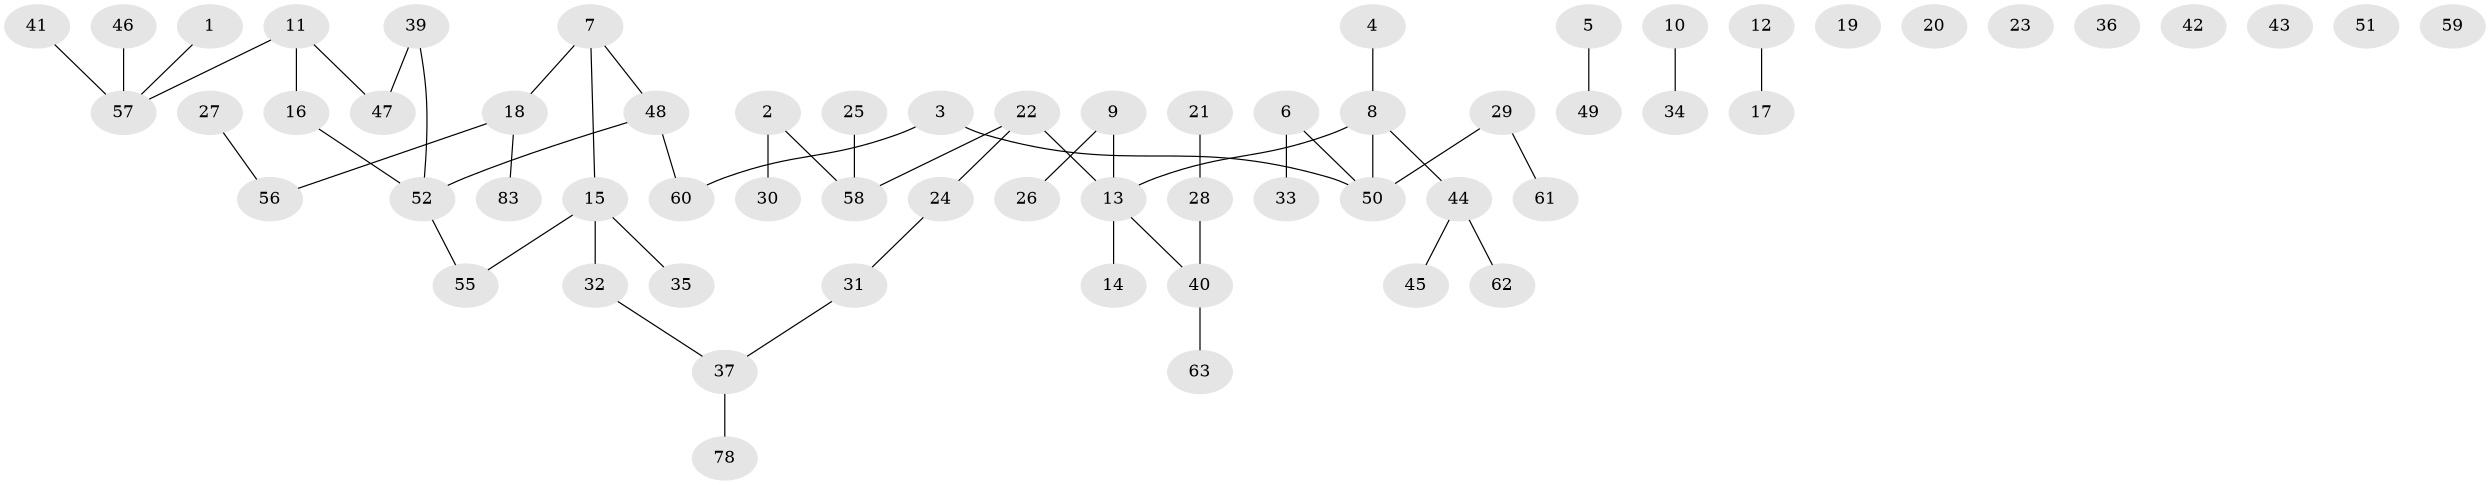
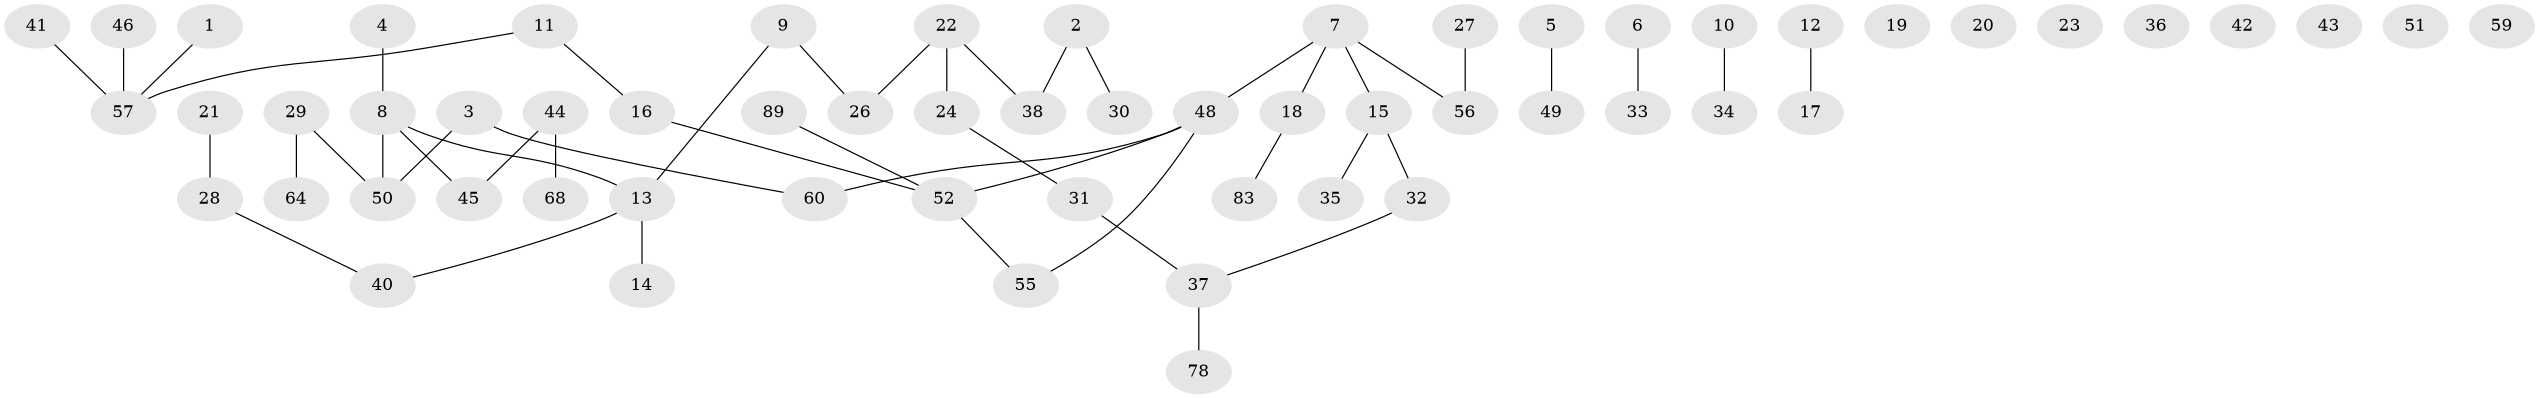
(416, 26) -> (774, 113)
(383, 113) -> none
(854, 113) -> none
(392, 156) -> (1401, 70)
(1329, 156) -> none
(1416, 156) -> (421, 151)
(1077, 162) -> (904, 69)
(854, 199) -> (1033, 113)
(1546, 199) -> (296, 199)
(530, 242) -> (1132, 212)
(1502, 286) -> (556, 199)
(1200, 372) -> none
